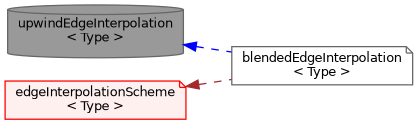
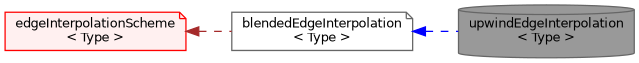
(214, 49) -> (442, 31)
